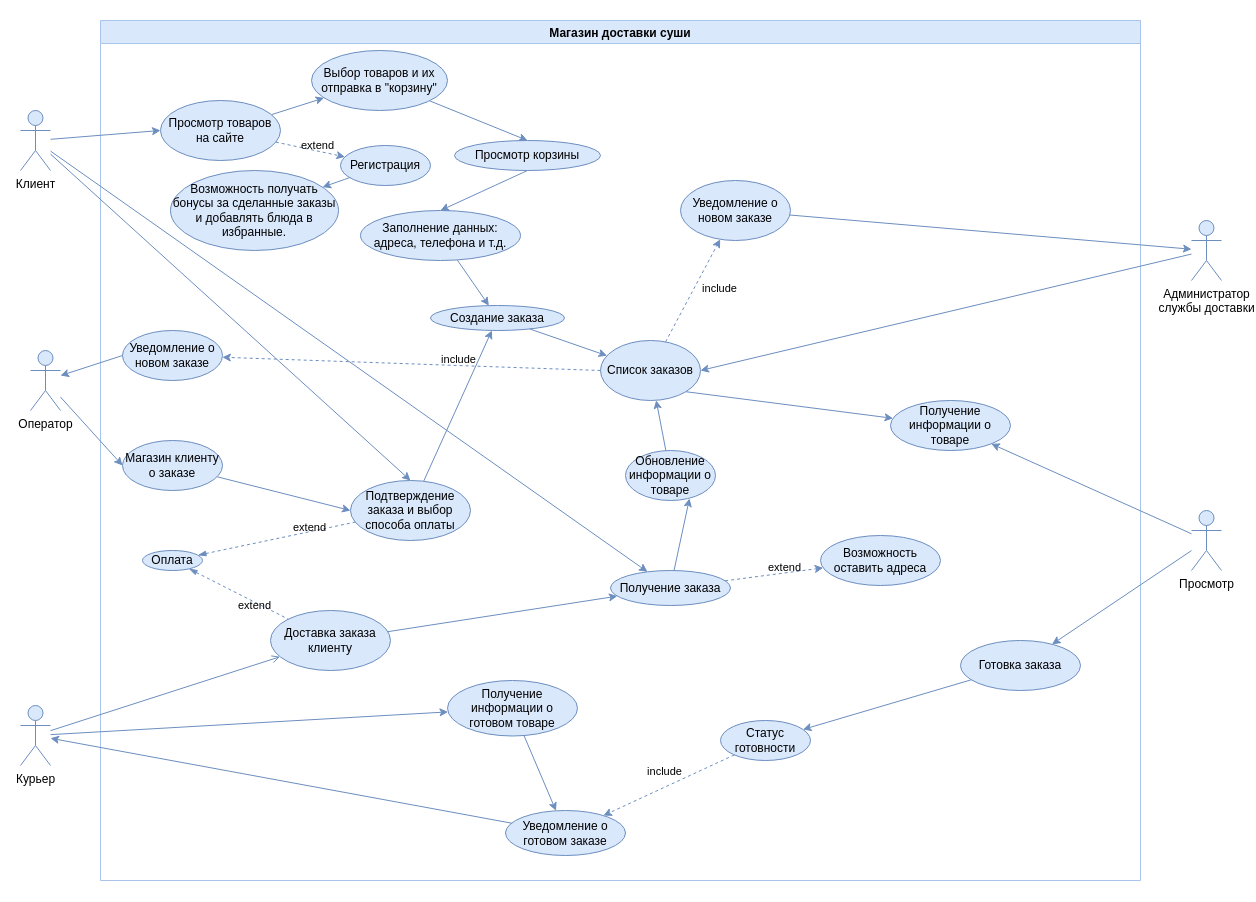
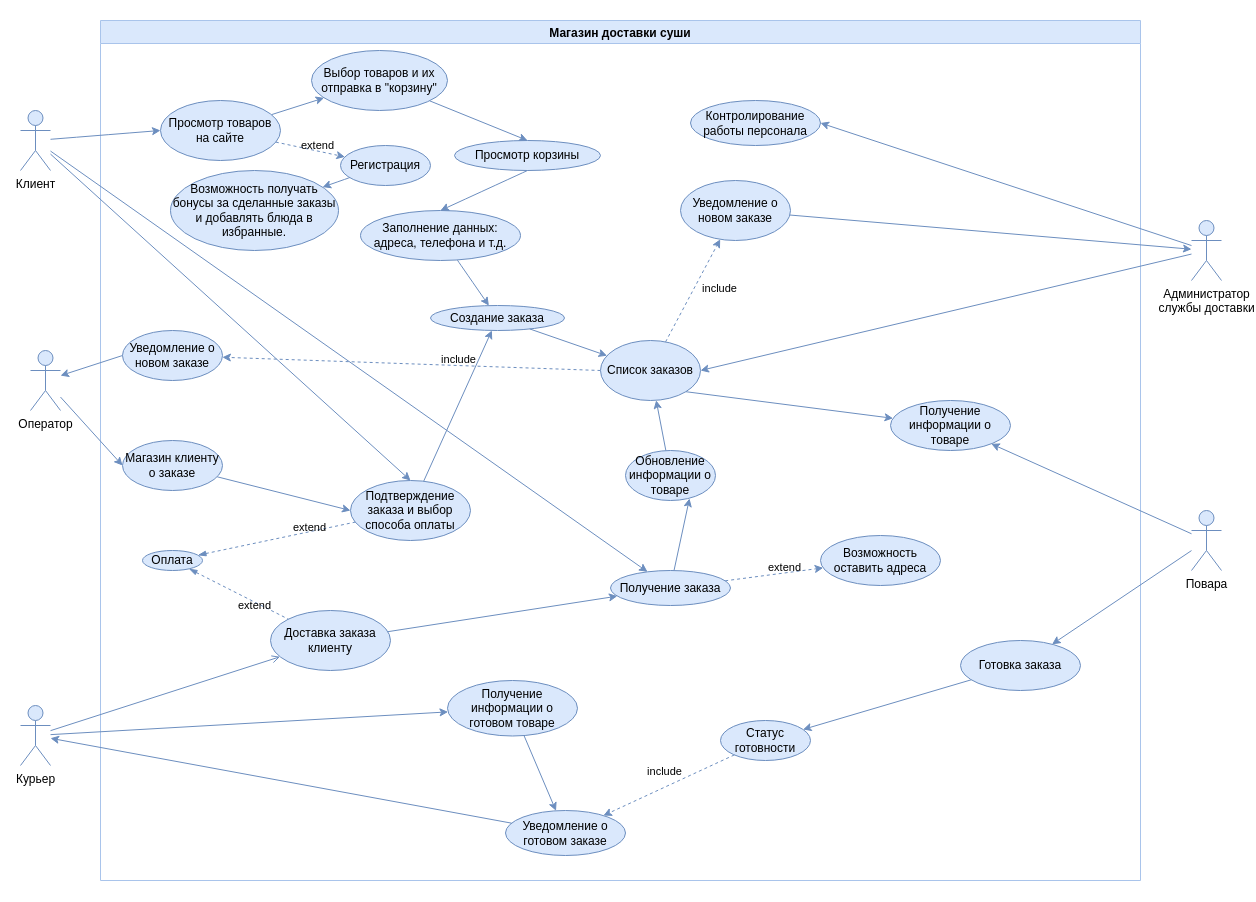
none -> (756, 123)
none -> (1009, 185)
(1207, 585) -> (1207, 585)
